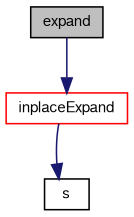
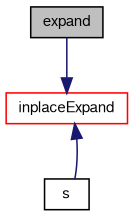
(57, 144) -> (77, 159)
